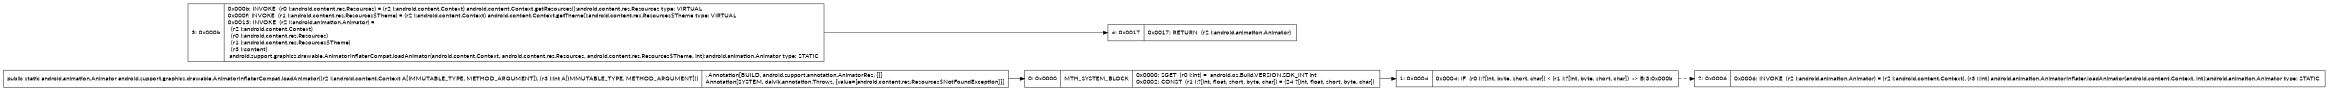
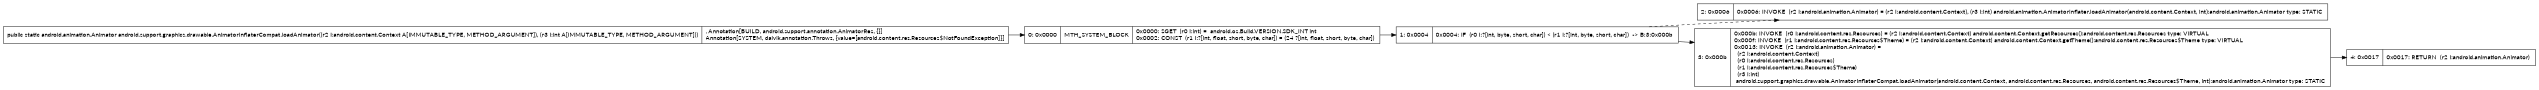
none -> (1684, 42)
(248, 49) -> (1747, 74)
